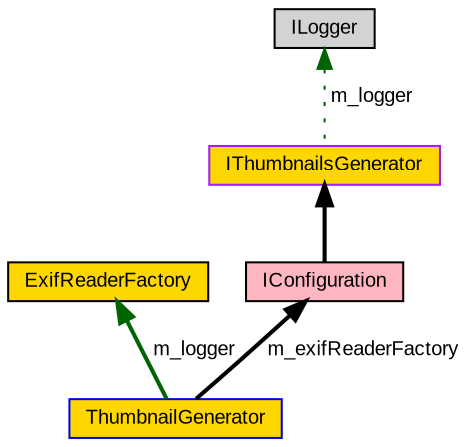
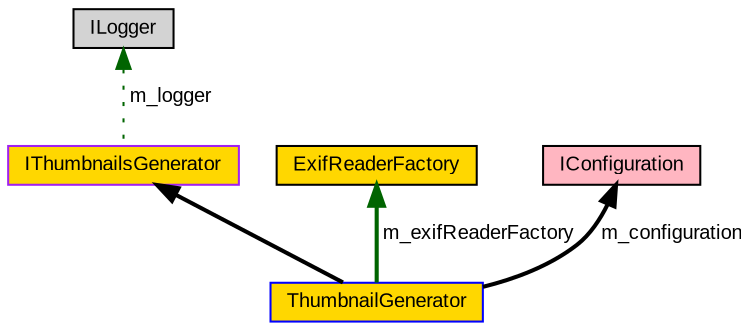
(325, 234) -> (259, 239)
(191, 350) -> (476, 234)
(360, 350) -> (670, 234)
